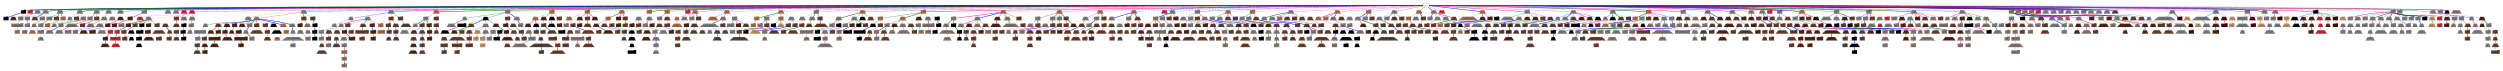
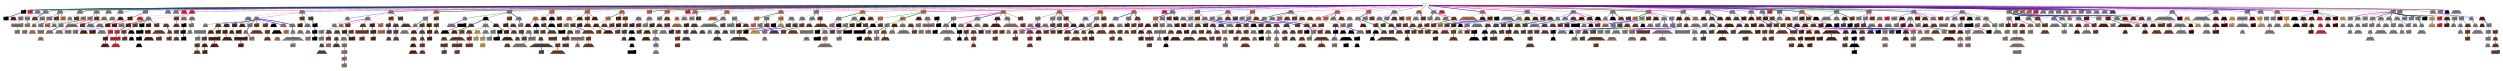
(2343, 32) -> none
(2016, 39) -> (2017, 39)
